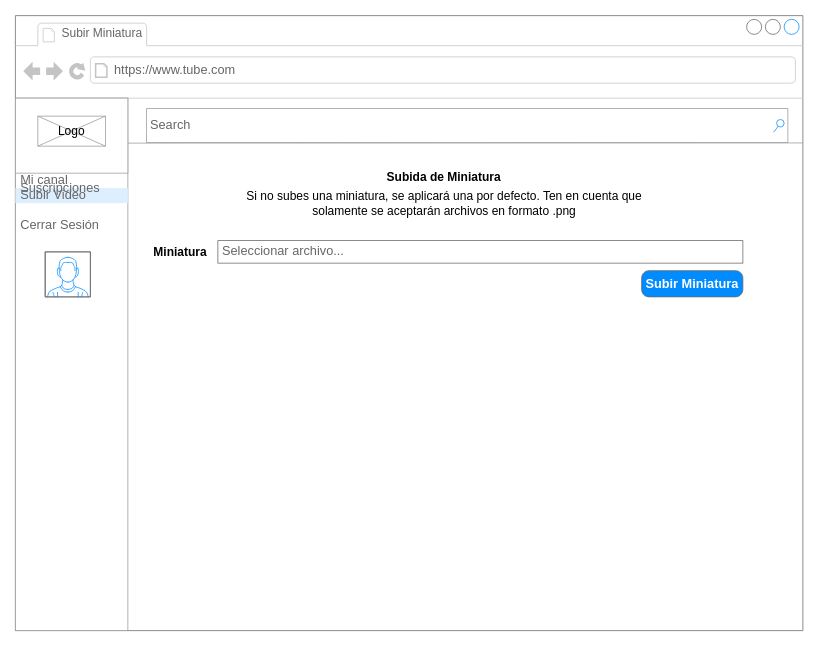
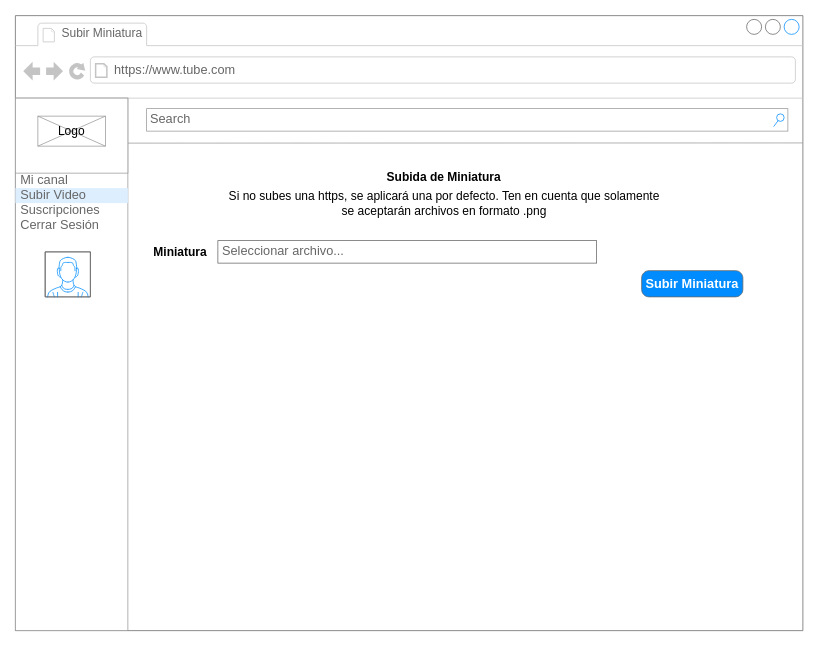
(467, 125) -> (467, 120)
(72, 188) -> (72, 210)
(444, 203) -> (444, 203)
(480, 252) -> (407, 252)
